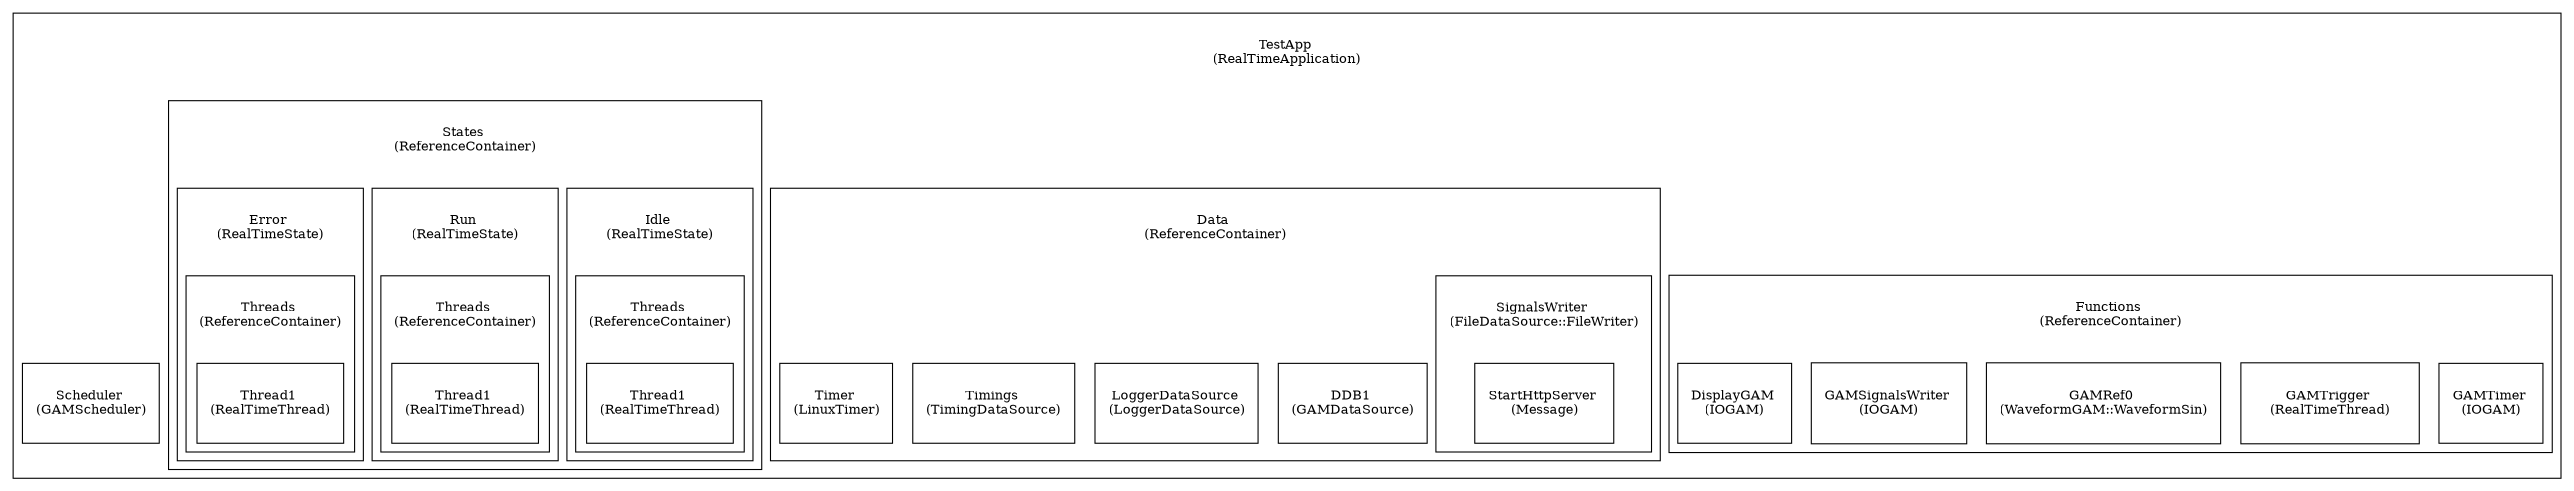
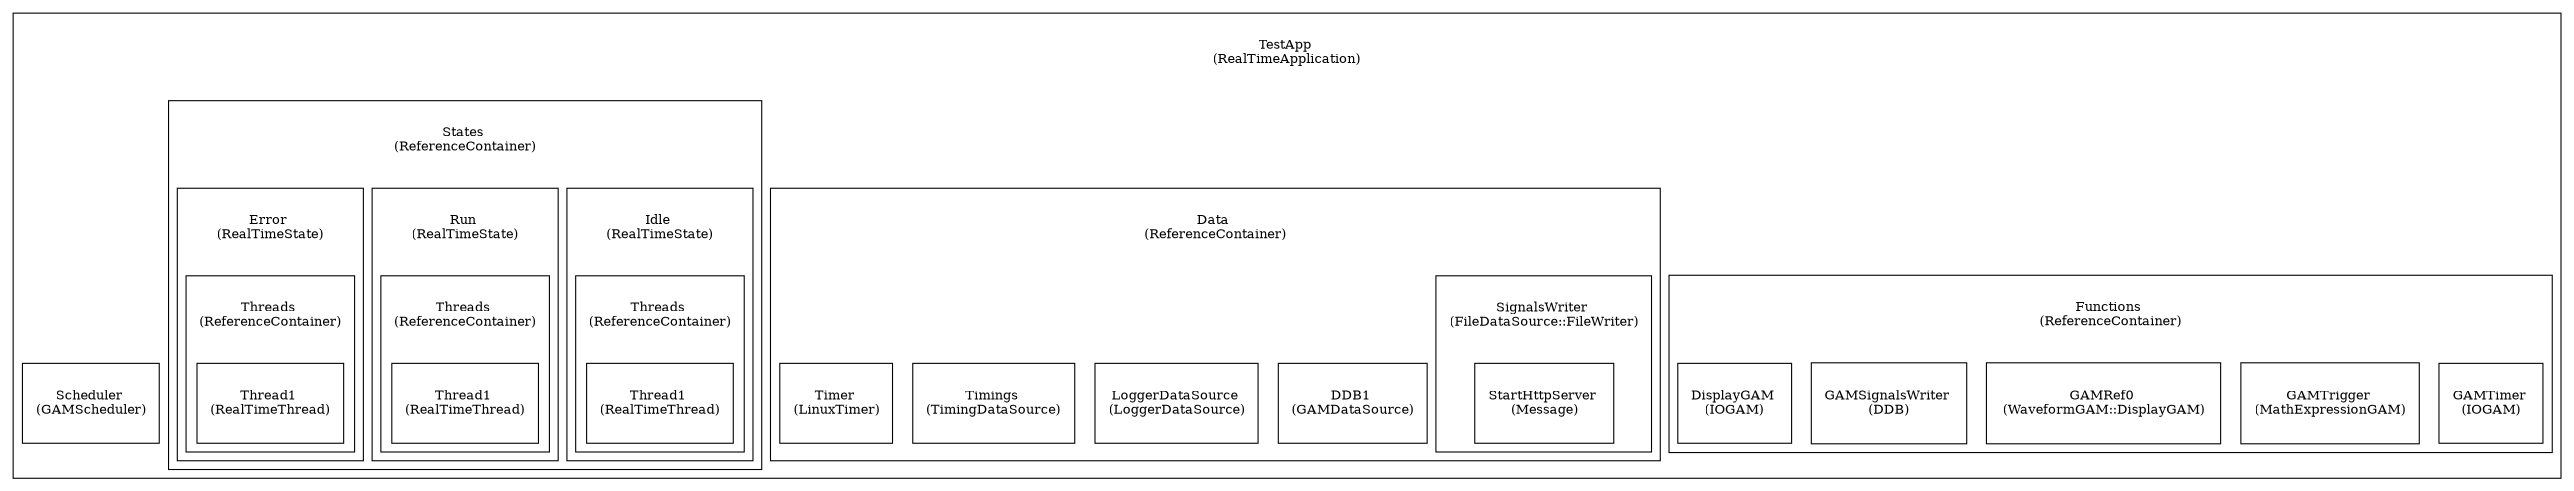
(1889, 410) -> (1889, 410)
(2104, 410) -> (2104, 410)
(2330, 410) -> (2331, 410)
